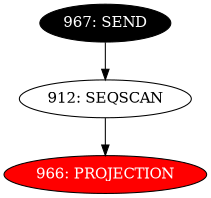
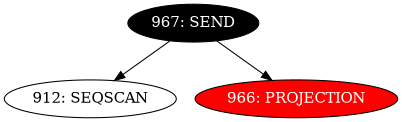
(105, 132) -> (240, 58)
